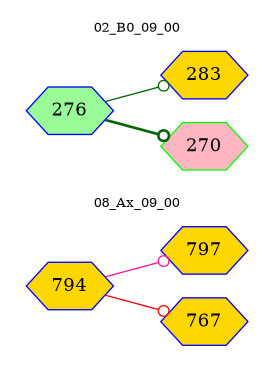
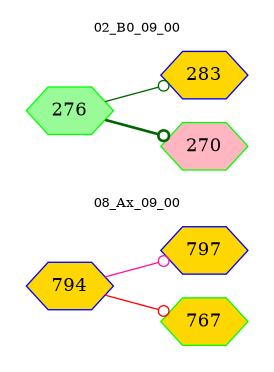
(70, 111) -> (70, 111)
(204, 322) -> (204, 322)
